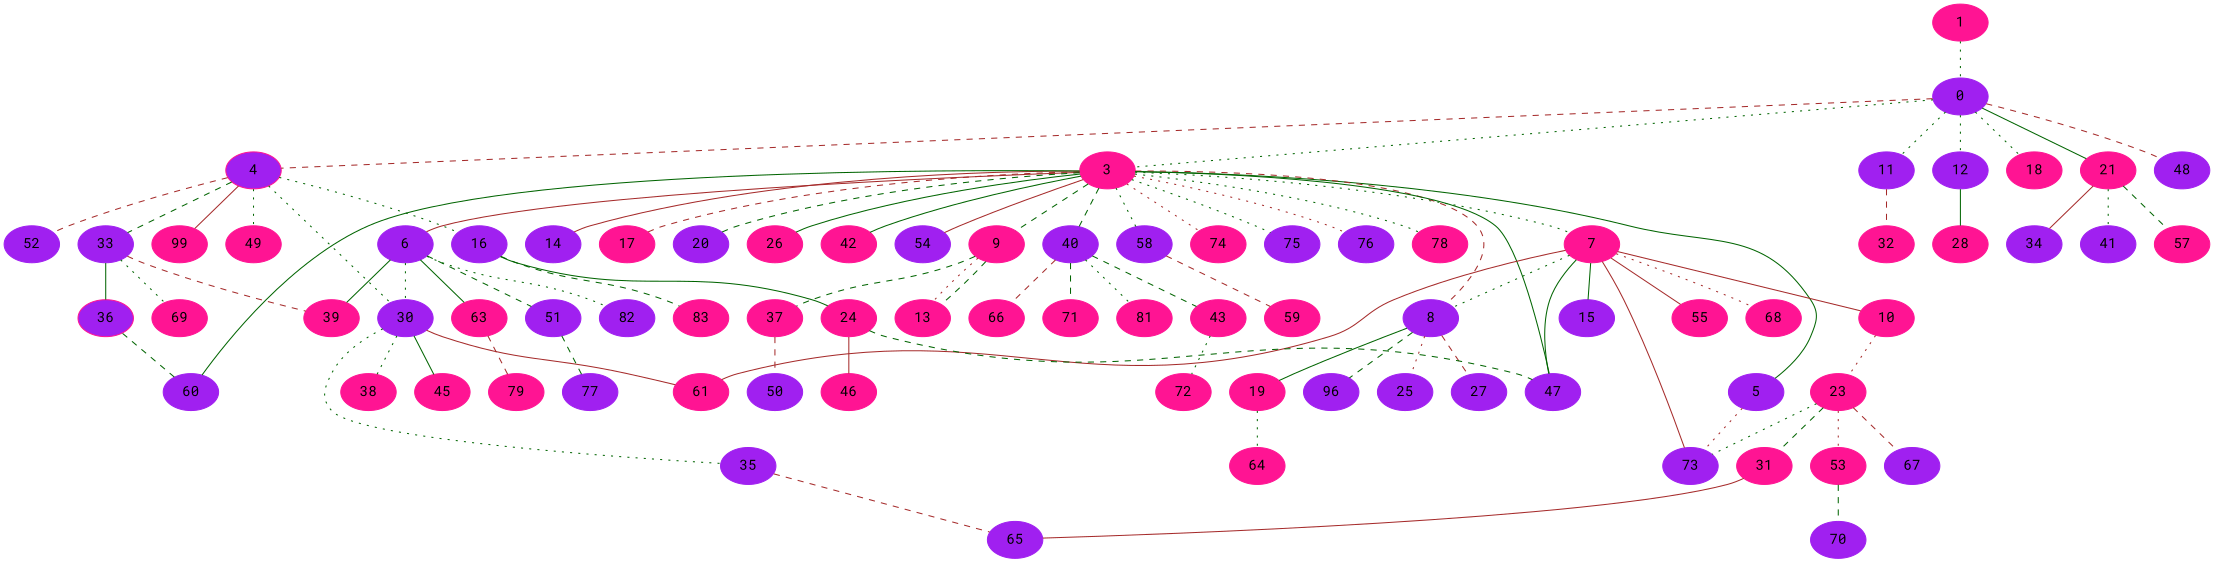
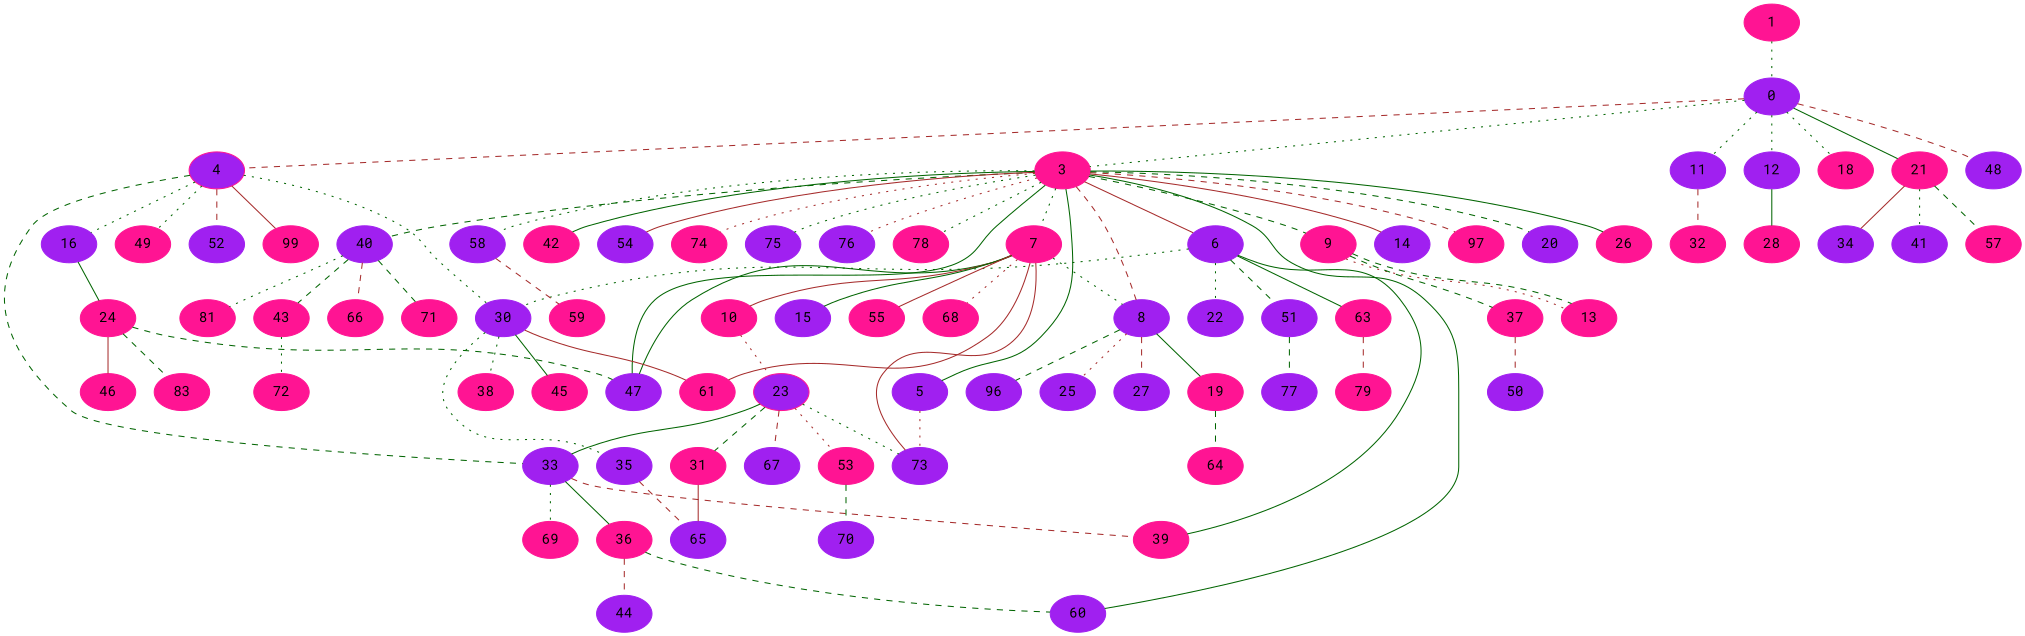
(627, 244) -> (1476, 244)
(618, 286) -> (145, 355)
(106, 318) -> (624, 540)
(627, 318) -> (1215, 318)
(1838, 392) -> (781, 392)
none -> (666, 429)
(1257, 429) -> (1215, 429)
none -> (624, 614)
